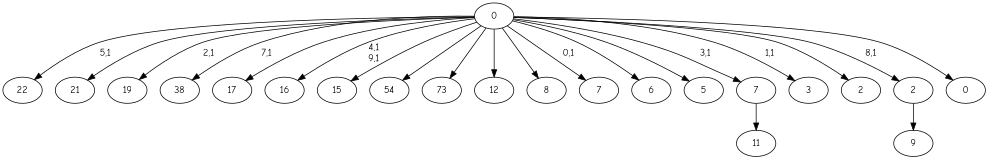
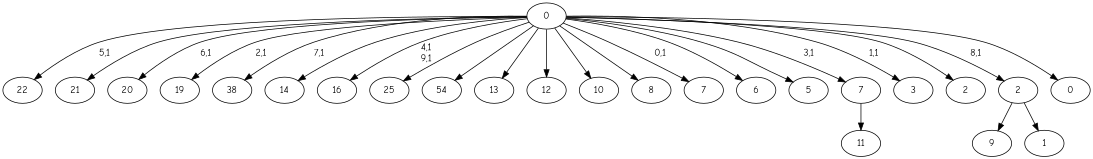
none -> (127, 90)
(232, 90) -> (285, 90)
(337, 90) -> (389, 90)
(442, 90) -> (494, 90)
none -> (599, 90)
none -> (1044, 143)
